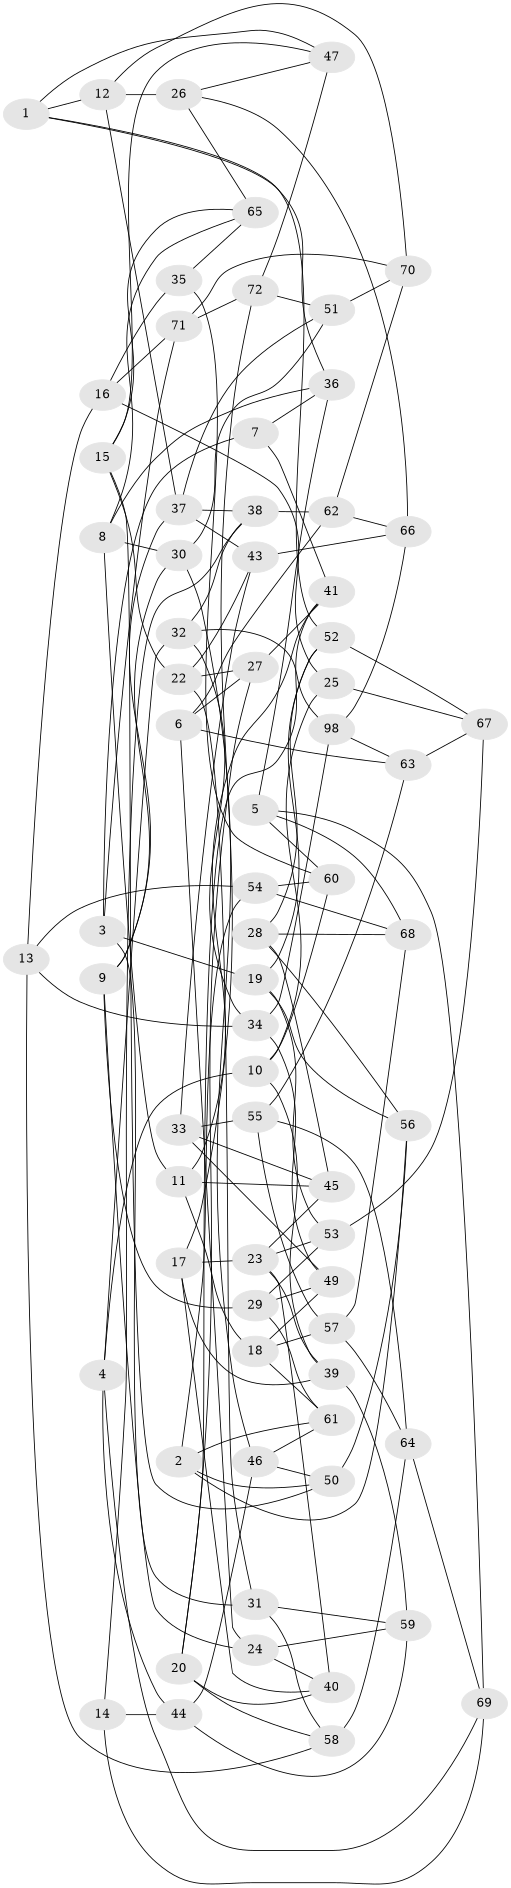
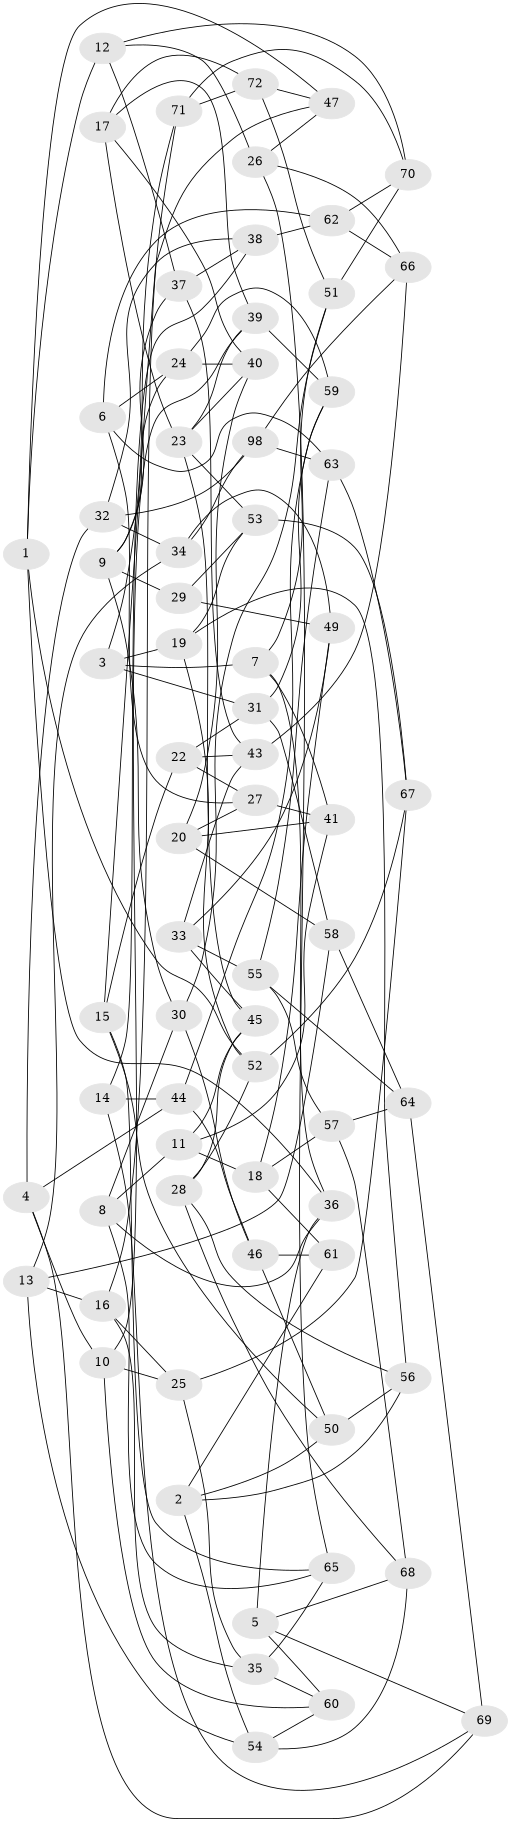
(227, 391) -> (301, 481)
(298, 1375) -> none
none -> (209, 1531)
